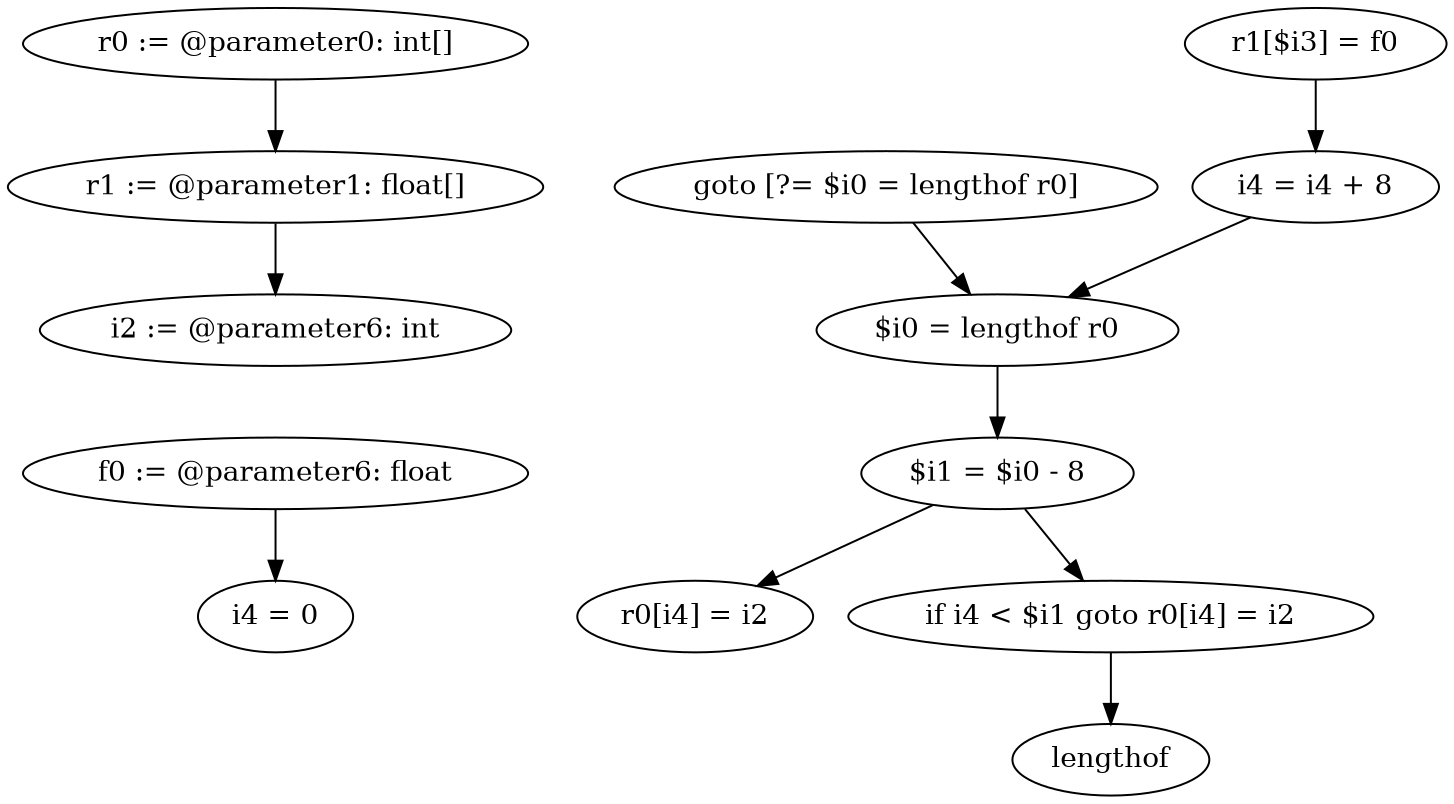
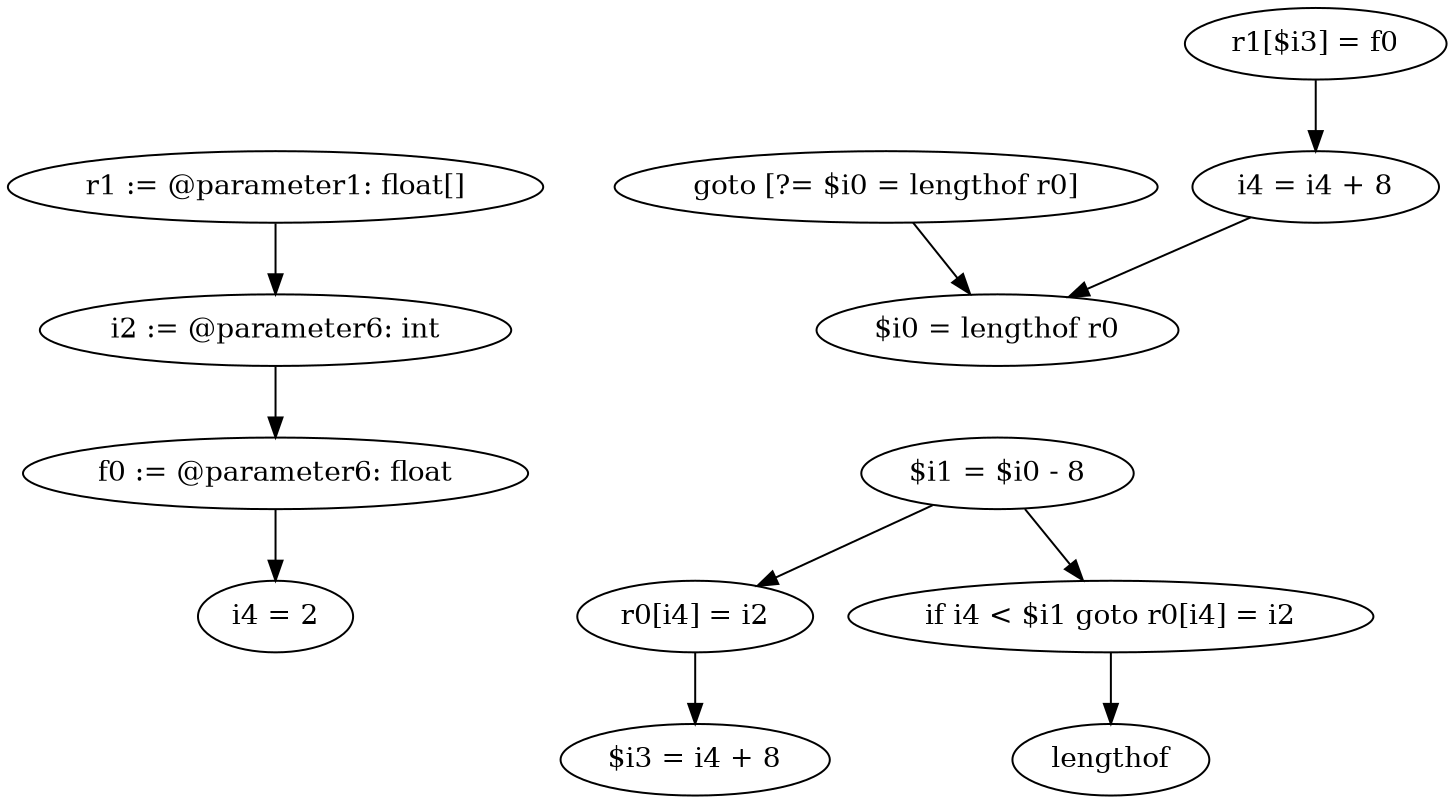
(276, 44) -> none
none -> (276, 392)
(998, 392) -> none
(276, 617) -> (276, 617)
none -> (695, 760)
